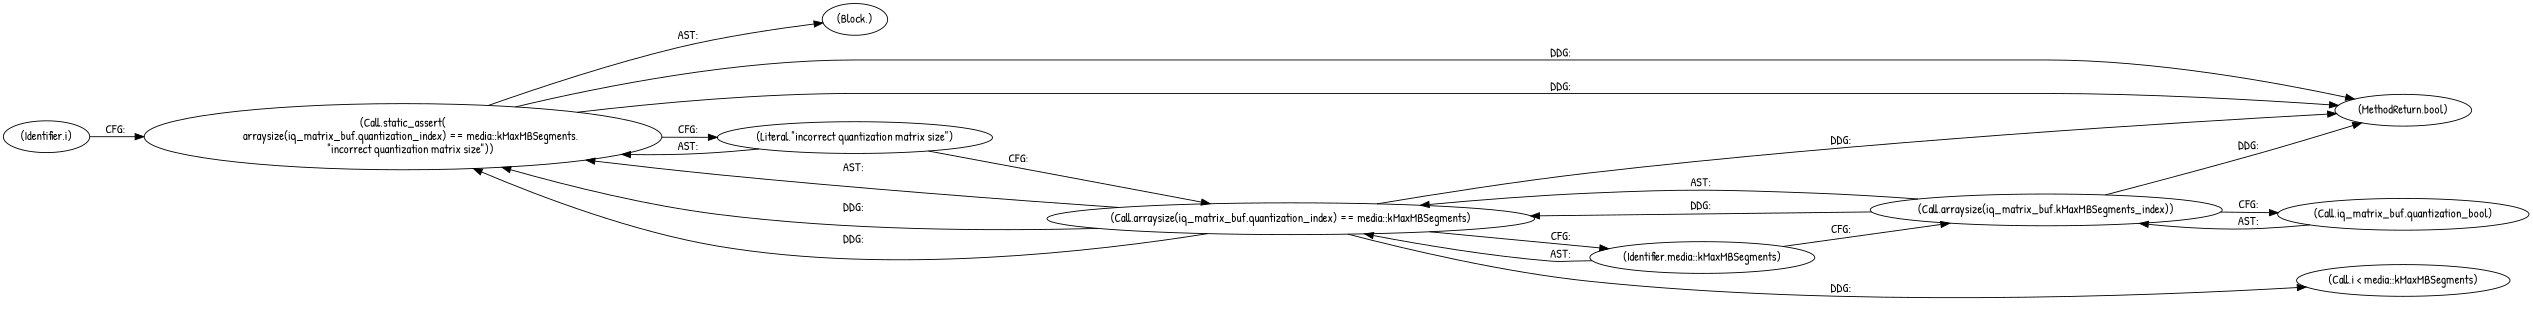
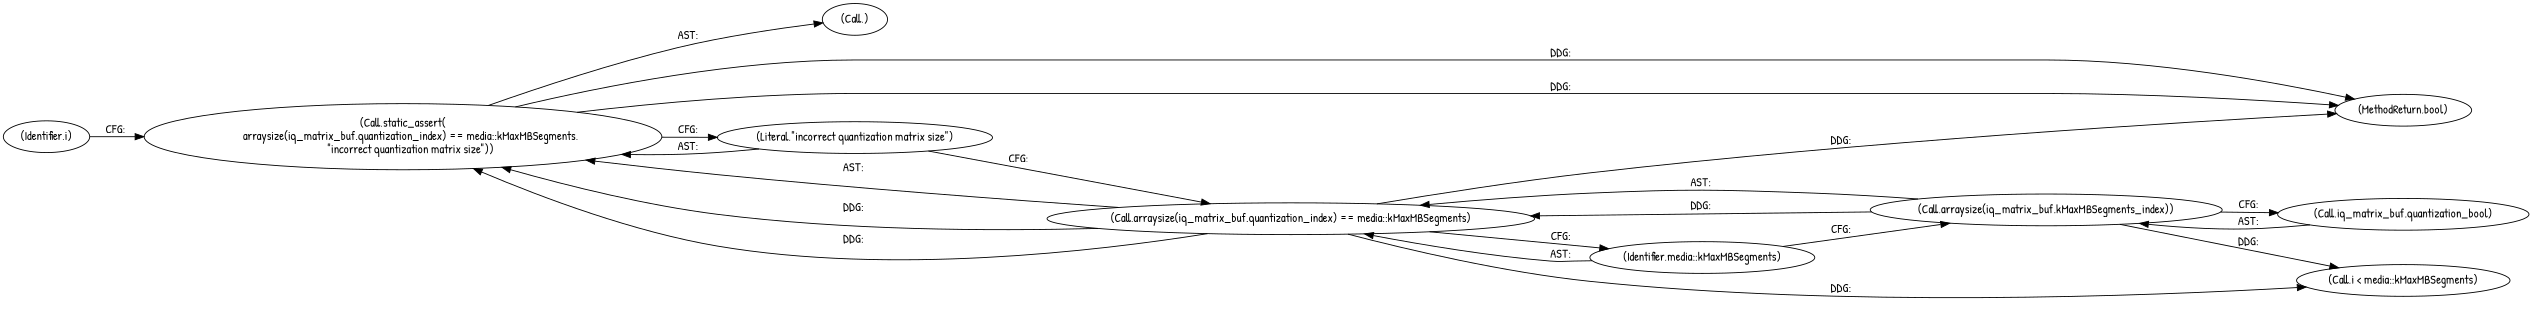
(855, 19) -> (855, 19)
(2230, 162) -> (2225, 245)
